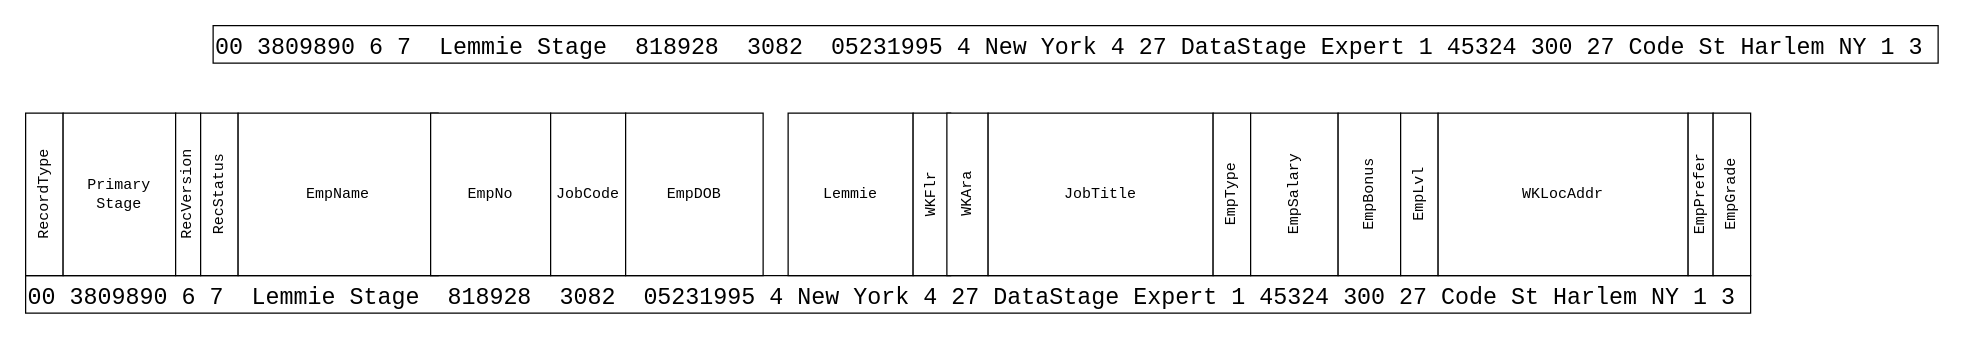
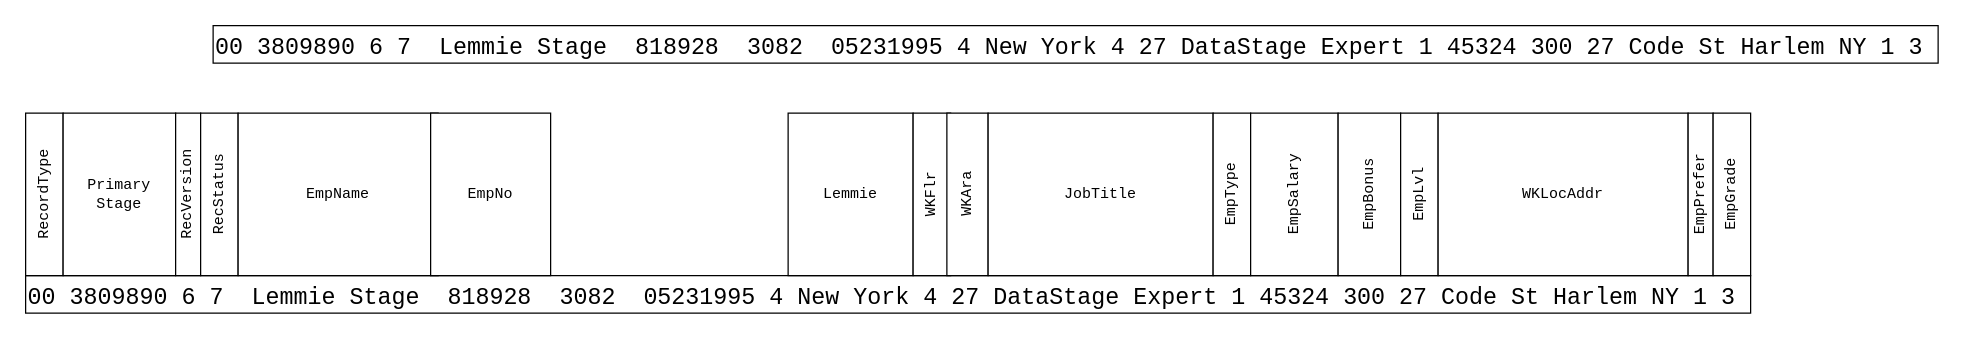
(588, 194) -> none
(694, 194) -> none
